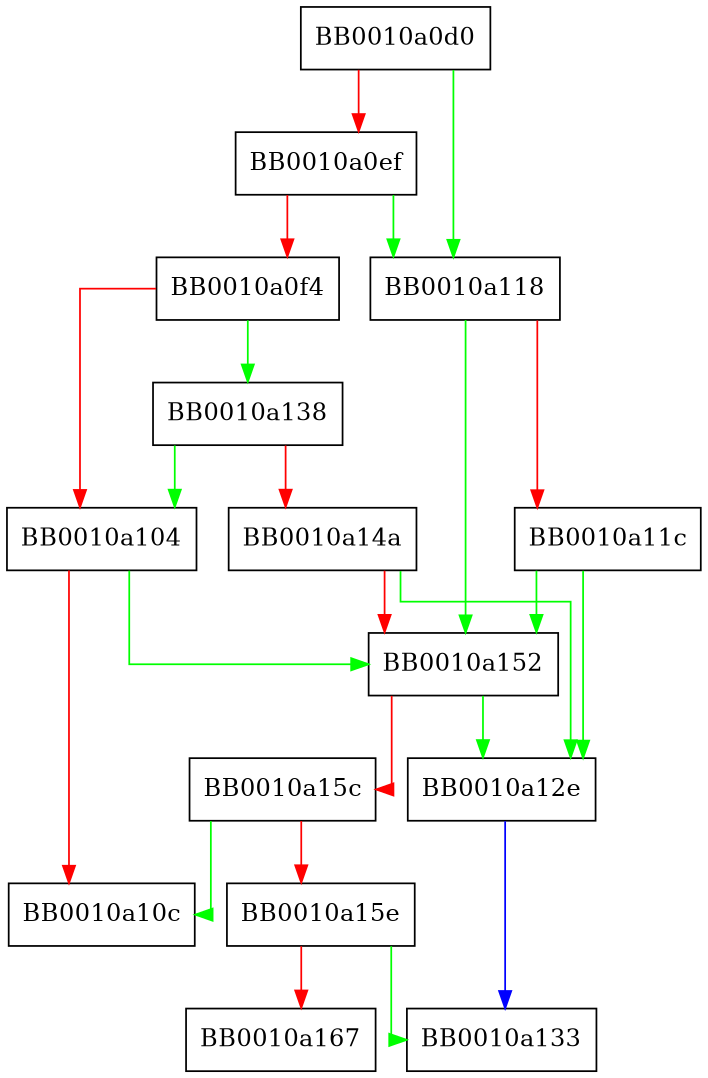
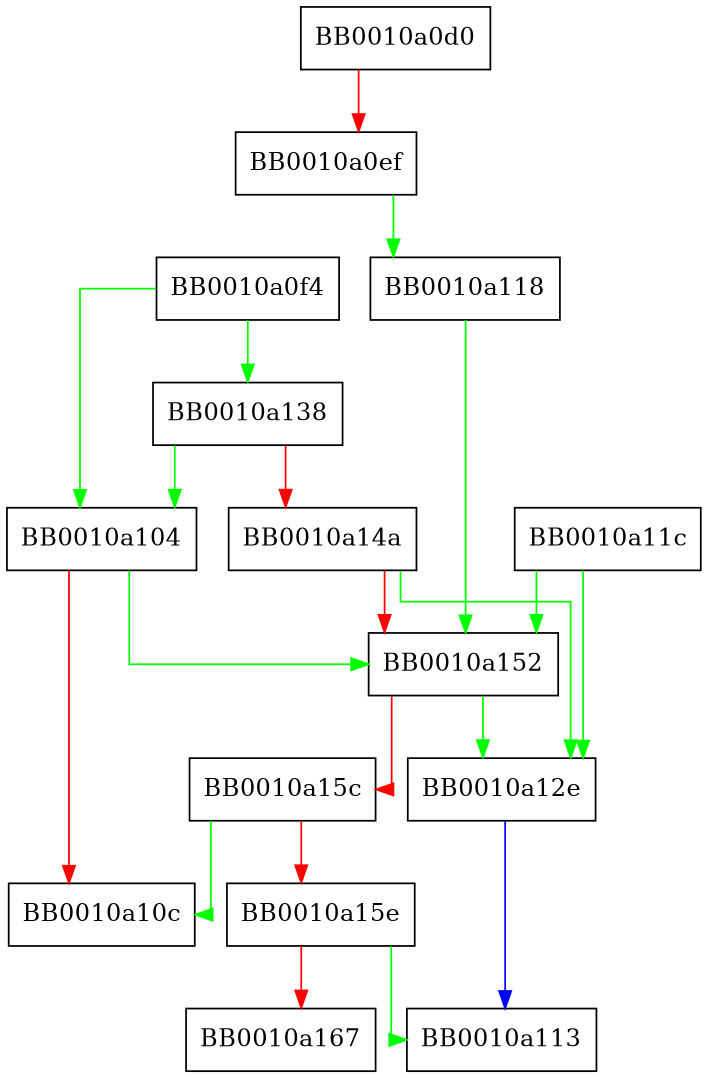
(453, 155) -> none
(287, 217) -> none
(80, 351) -> (80, 351)
(537, 405) -> none
(502, 1040) -> (502, 1040)
